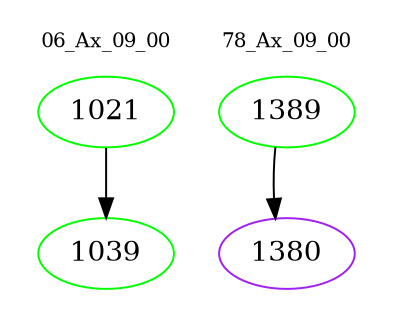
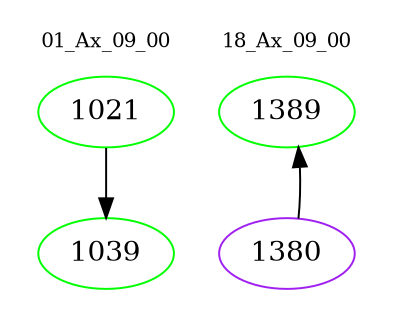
(106, 42) -> (106, 42)
(287, 42) -> (287, 42)
(274, 173) -> (300, 193)
